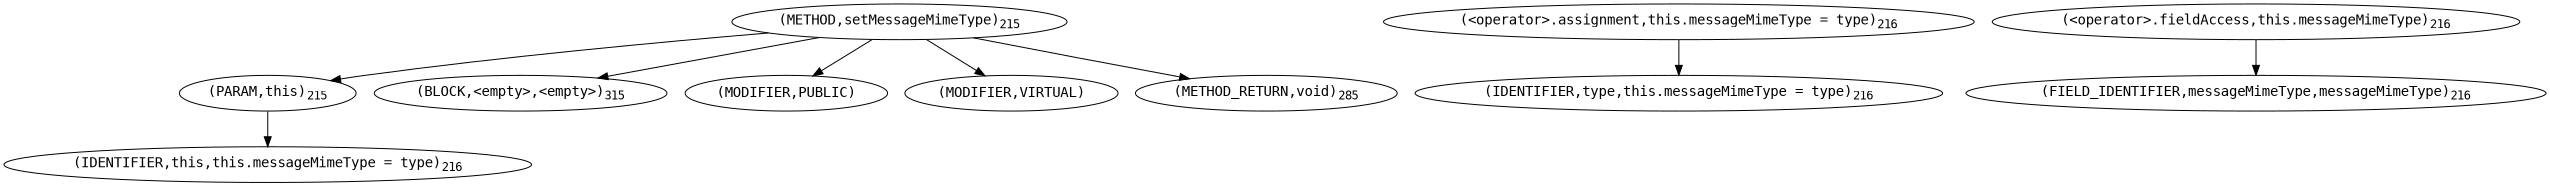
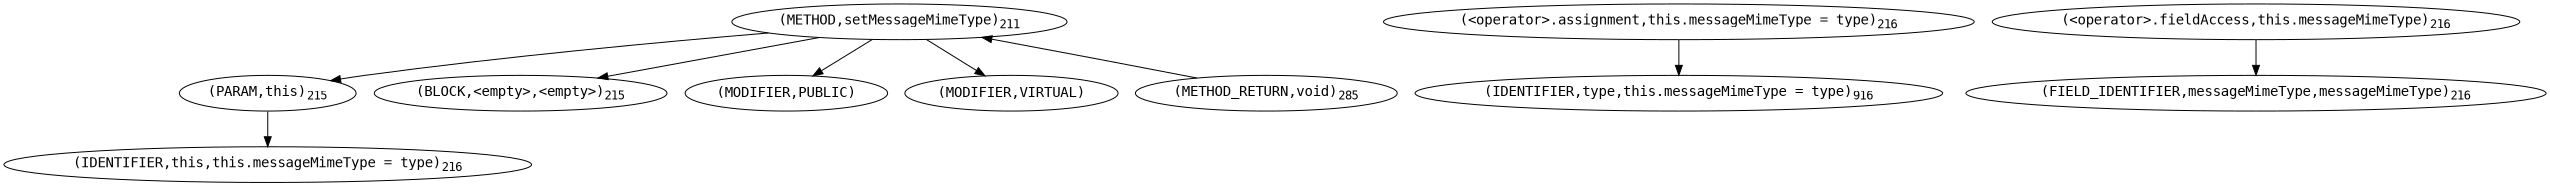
(1010, 20) -> (1010, 20)
(1077, 58) -> (1094, 58)
(615, 92) -> (615, 92)
(1863, 92) -> (1863, 92)
